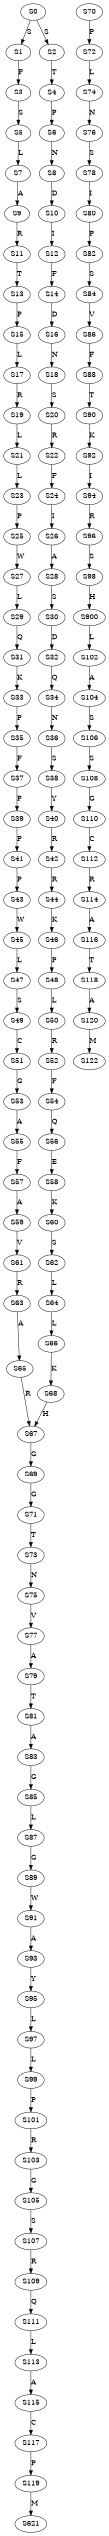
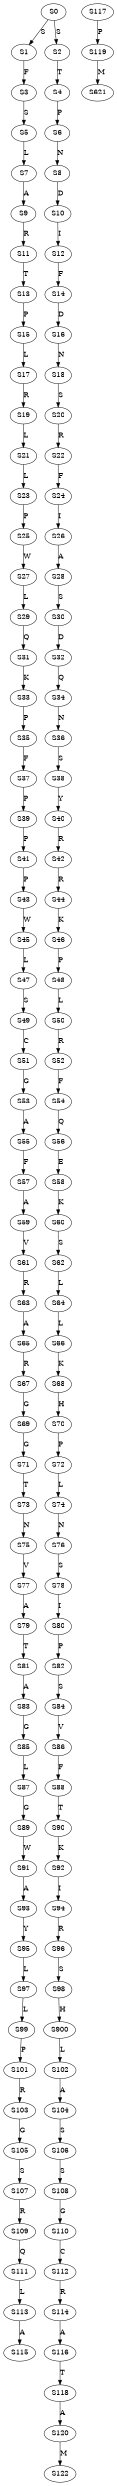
(42, 1412) -> (58, 1402)
(31, 2421) -> none
